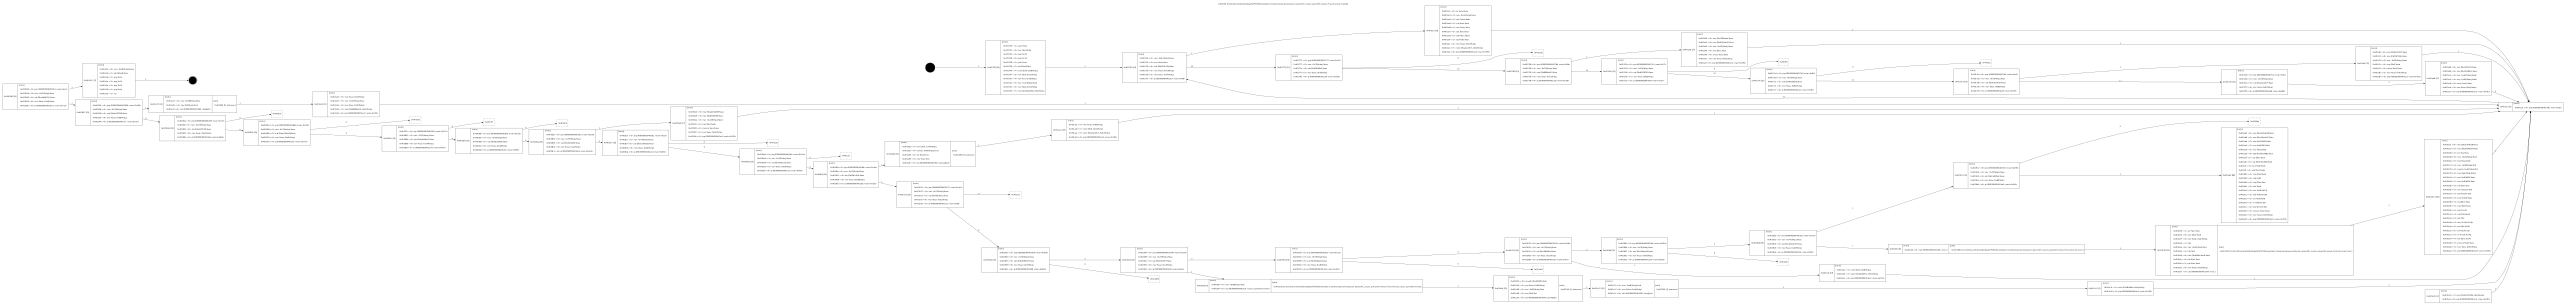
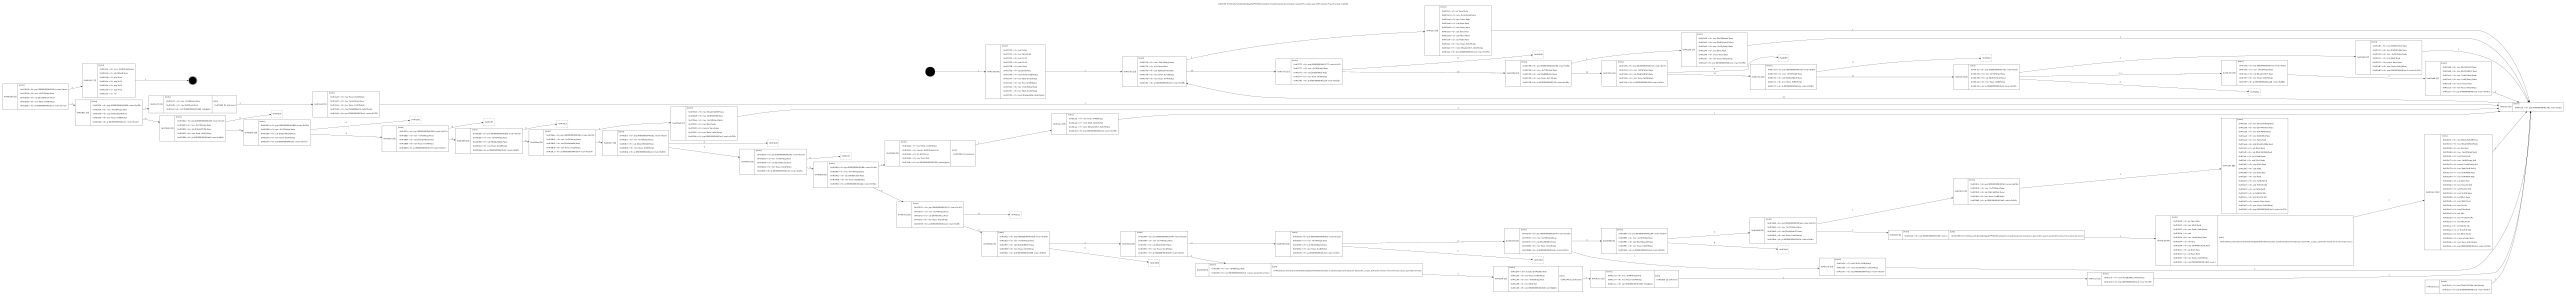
(2132, 131) -> (2133, 86)
